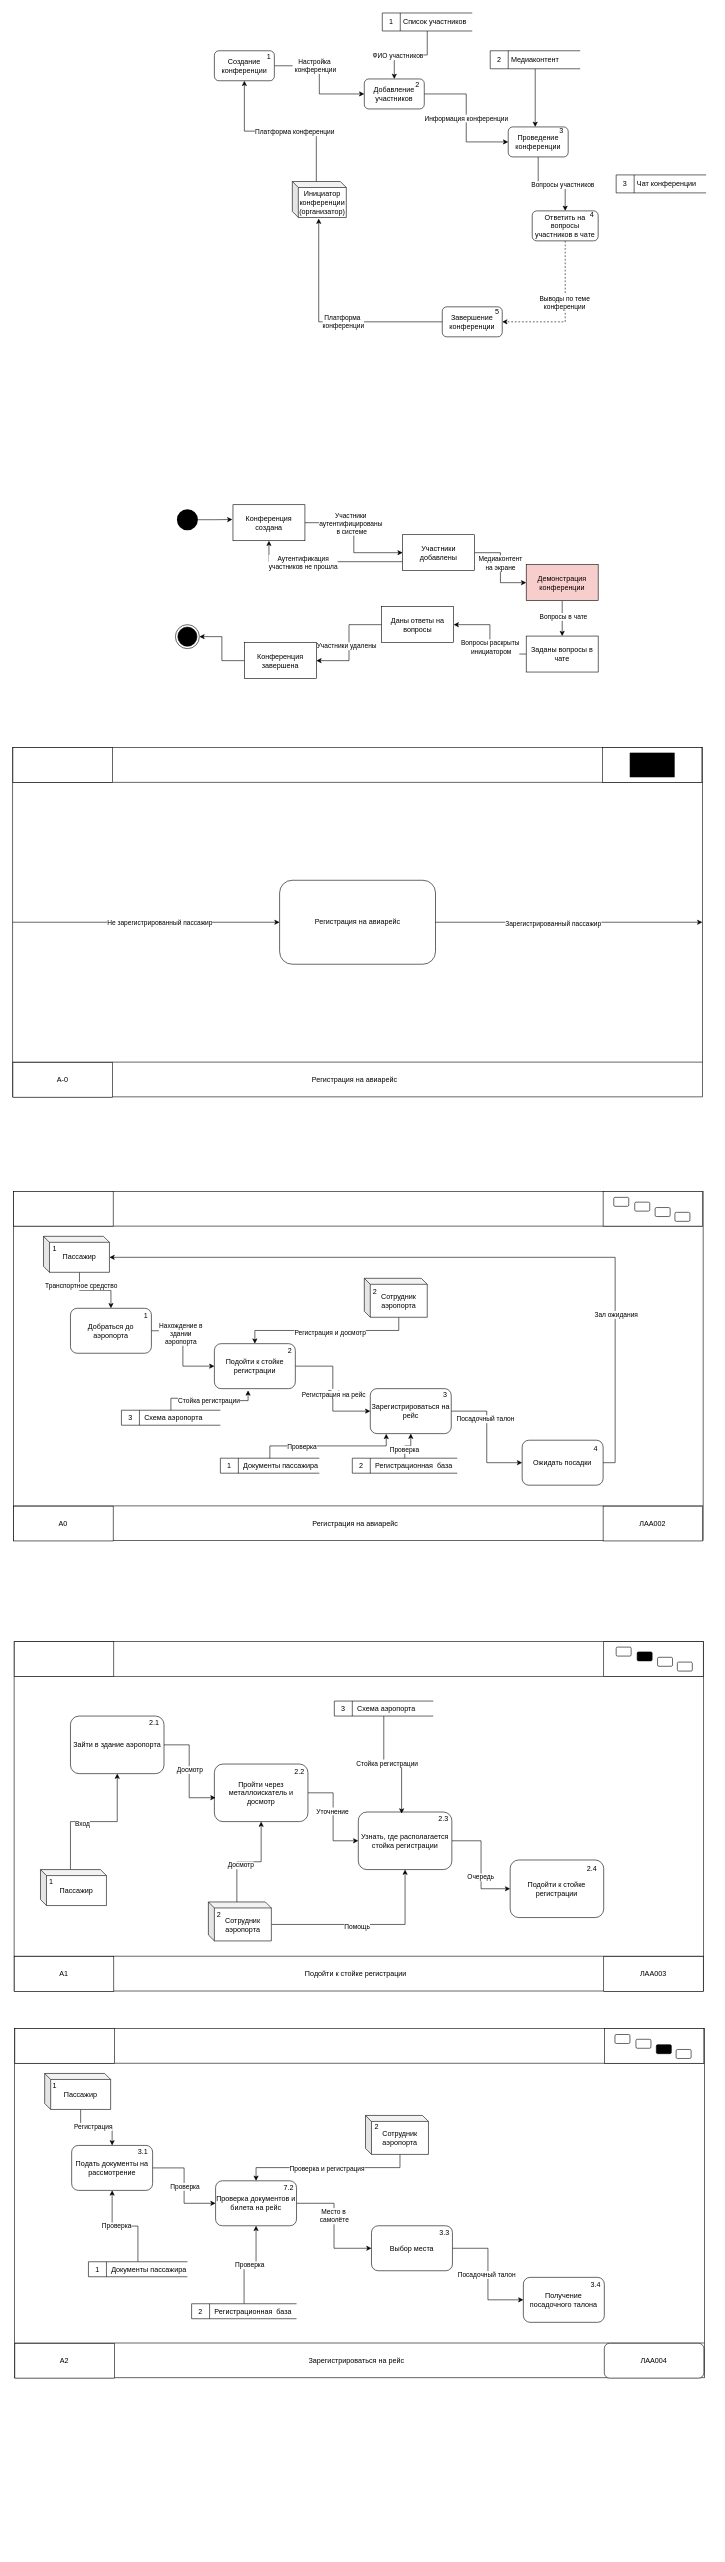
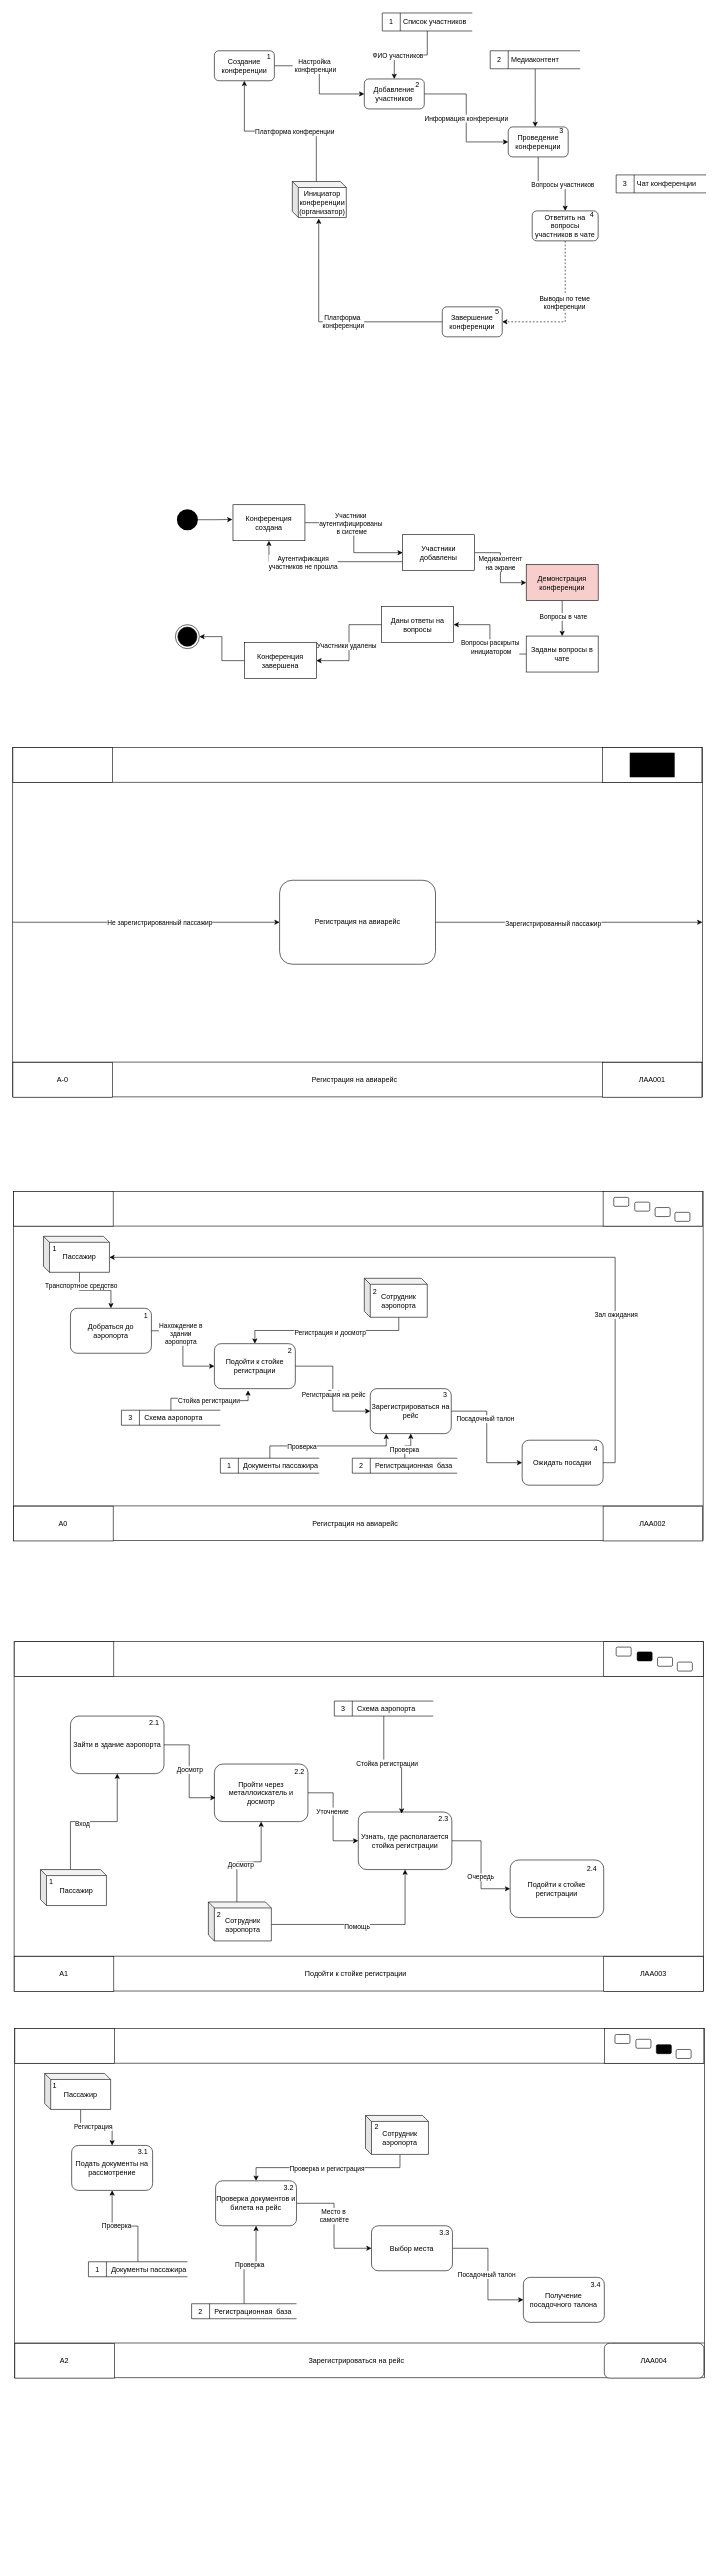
none -> (653, 1080)
(184, 2186) -> none
(289, 2189) -> (289, 2189)
